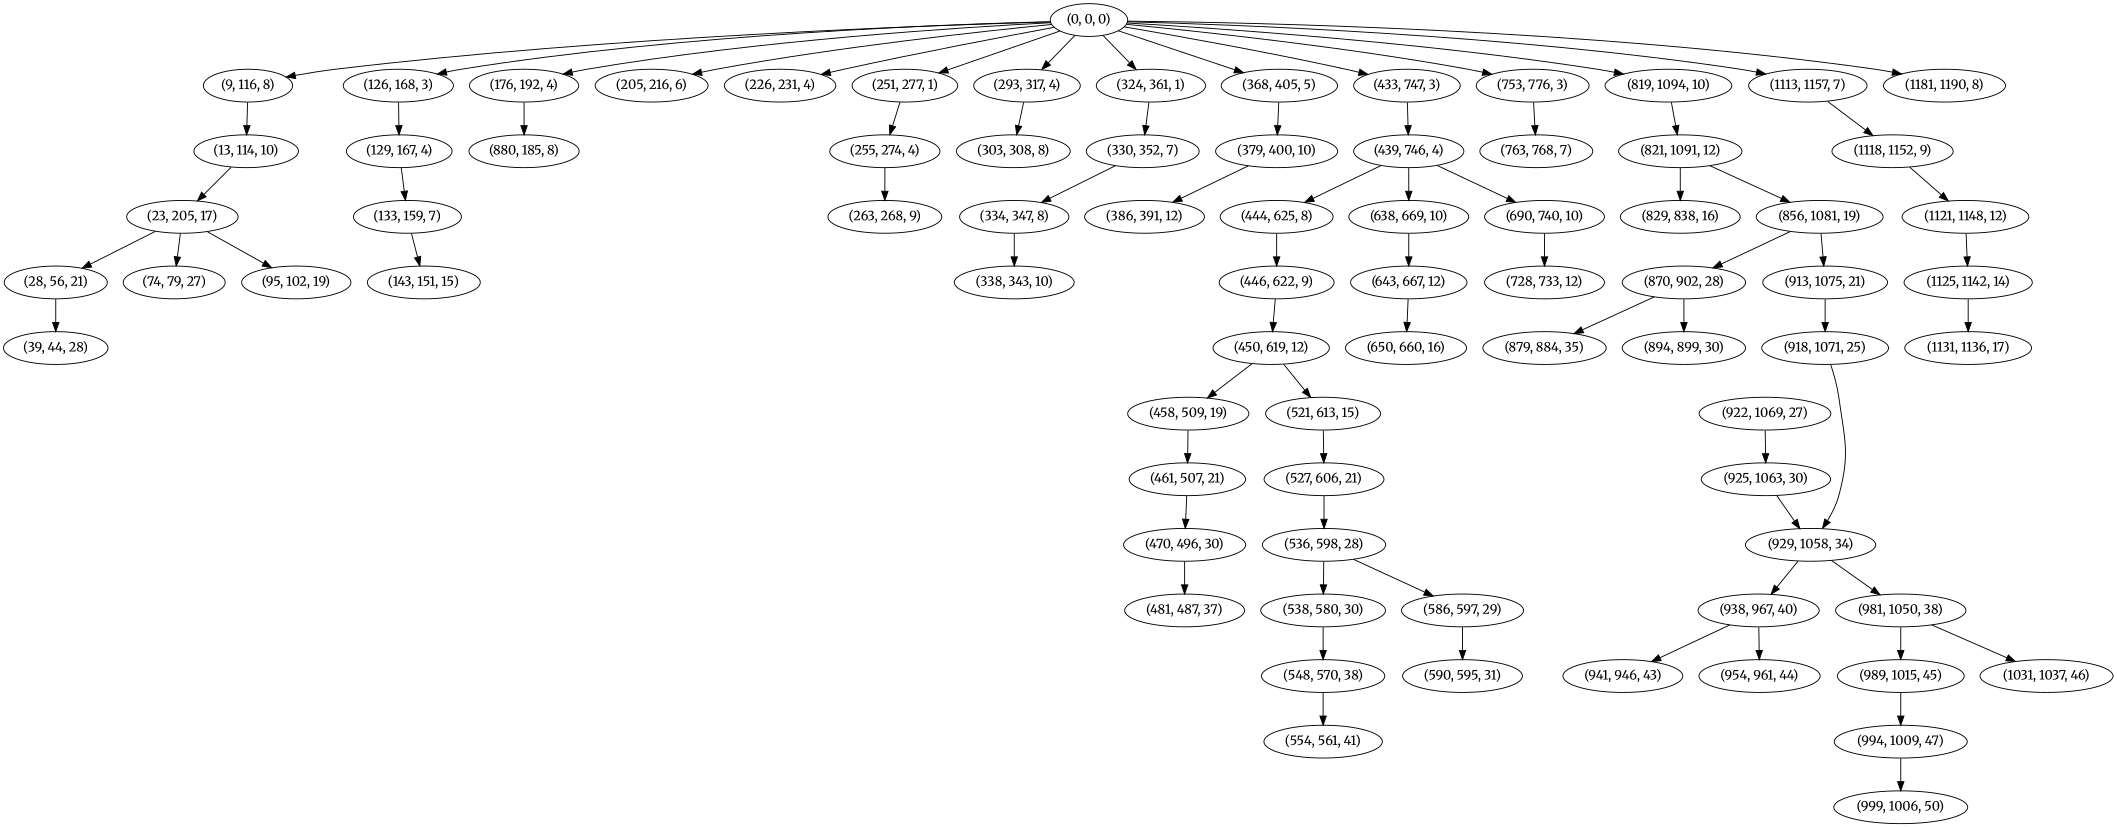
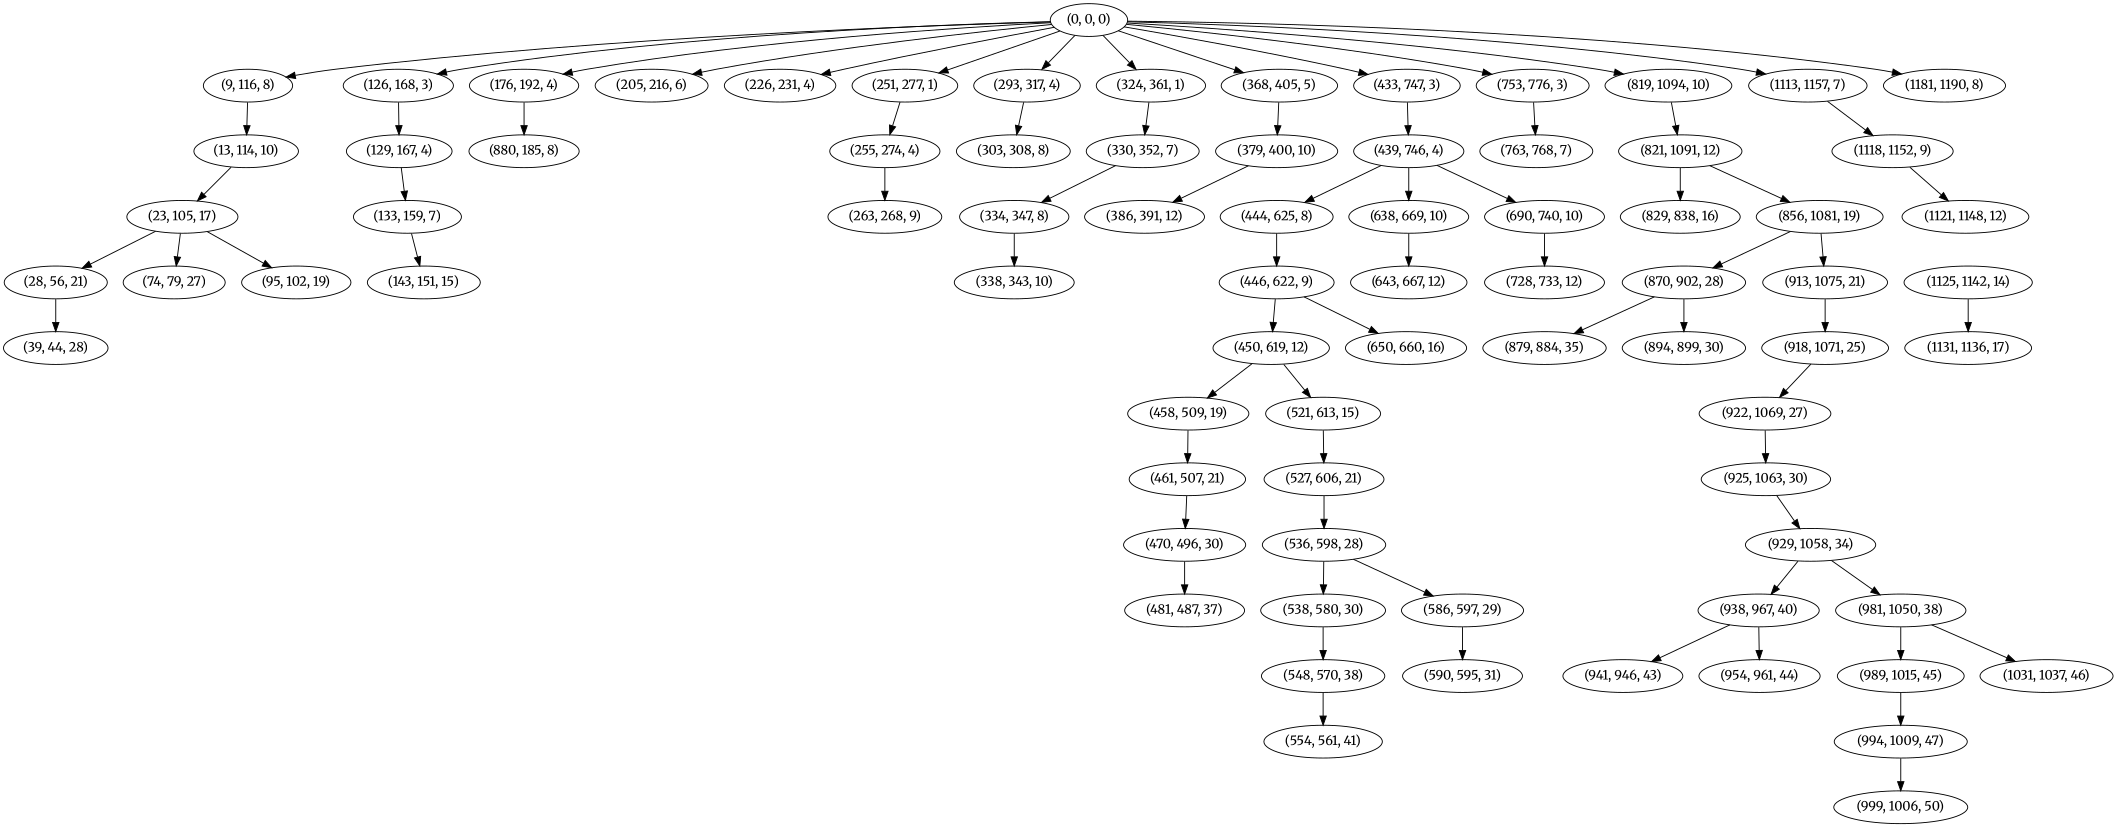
(182, 217) -> (182, 217)
(1967, 245) -> none
(1408, 311) -> (1337, 313)
(1845, 444) -> (1798, 377)
